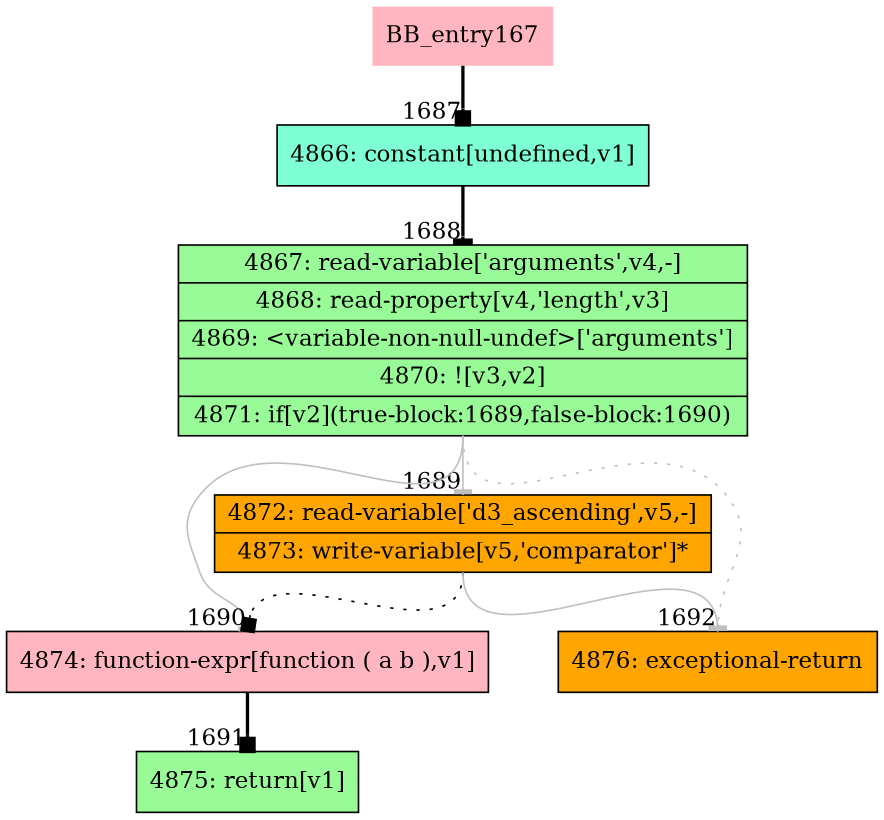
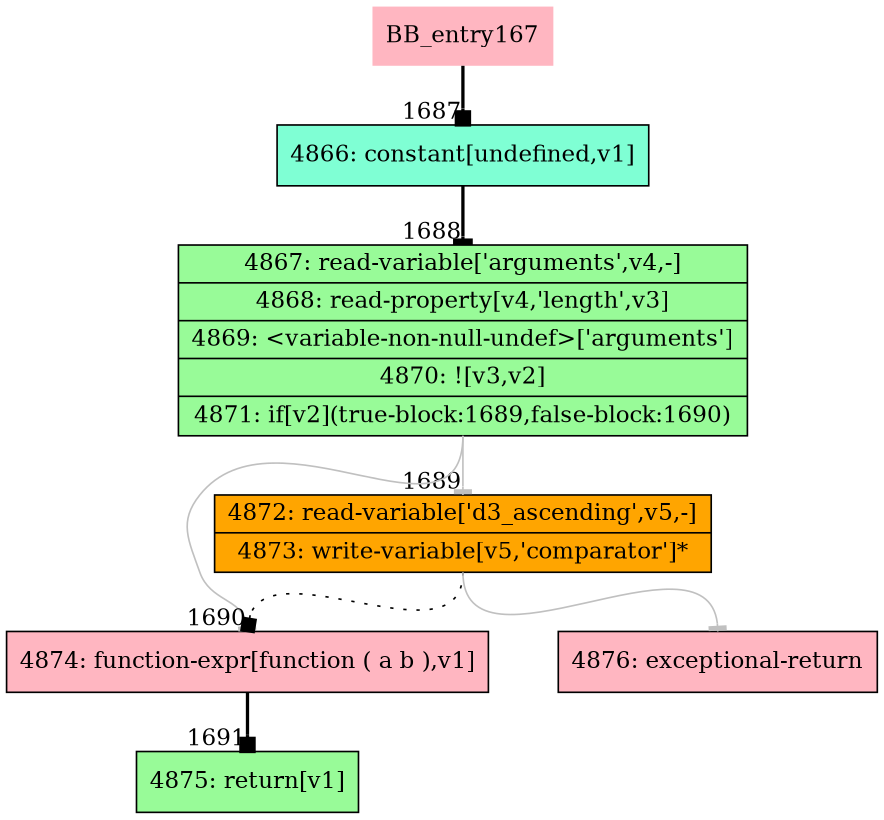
(651, 463) -> none
(718, 662) -> (718, 662)
